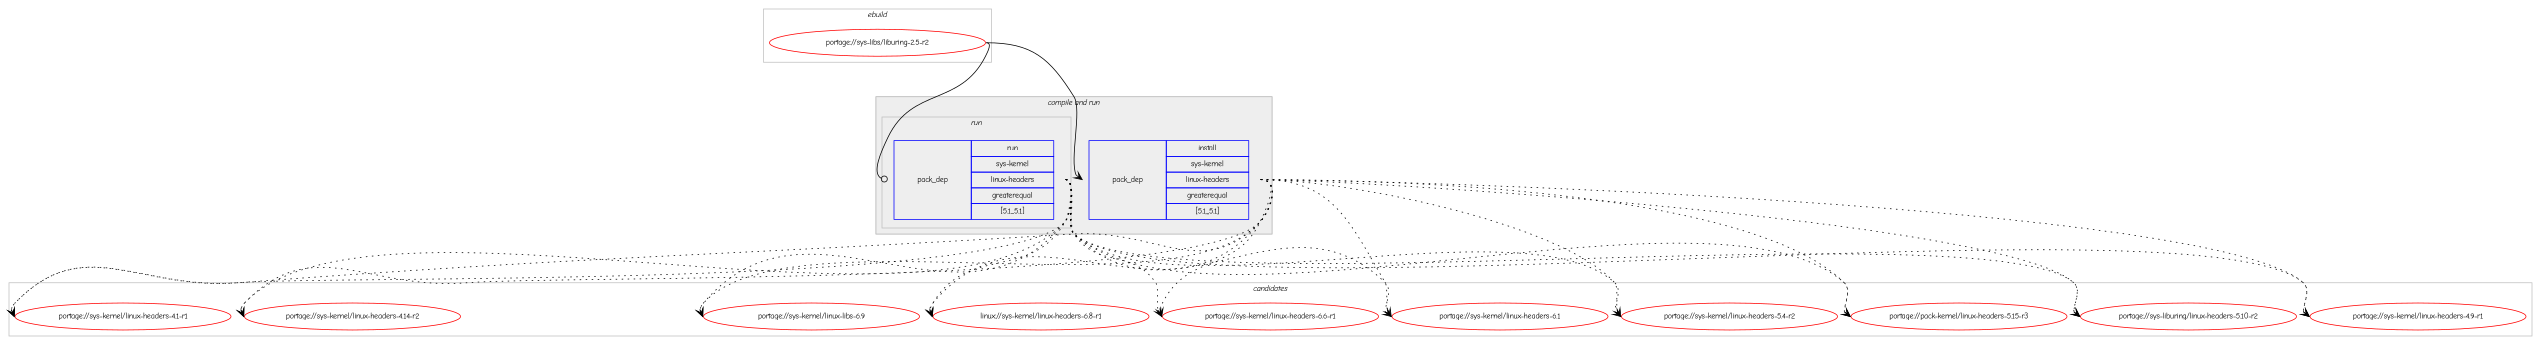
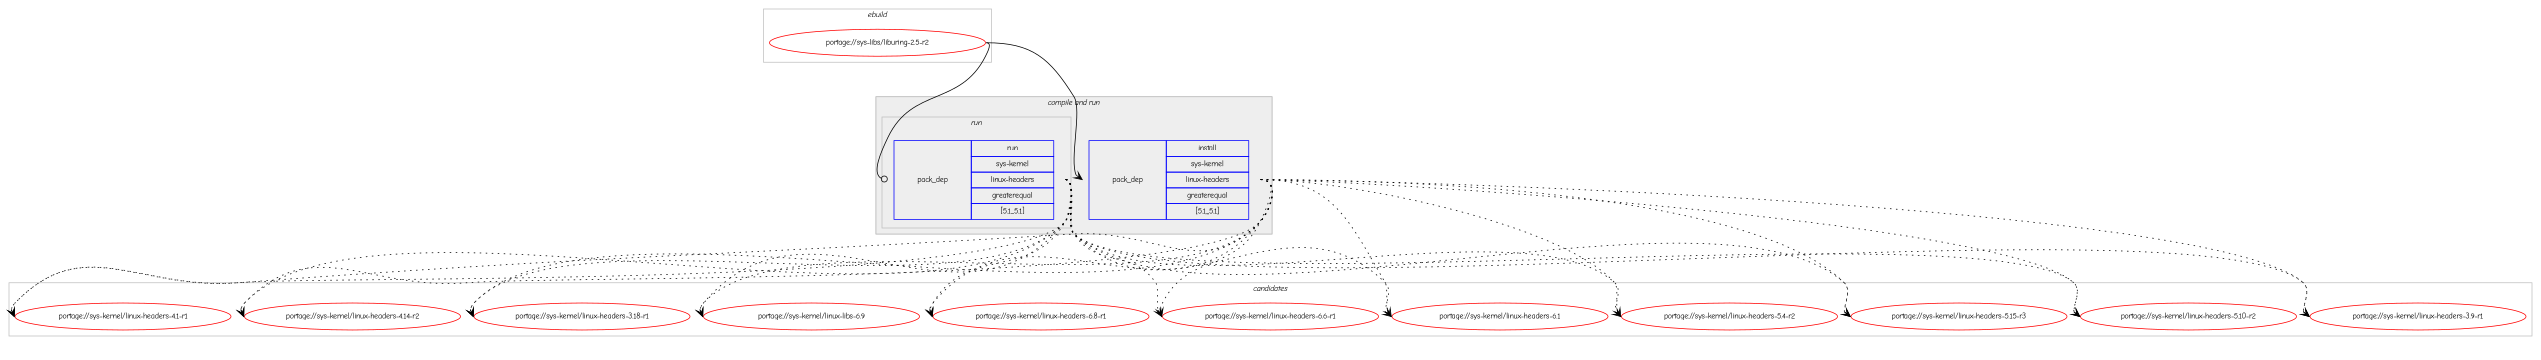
none -> (582, 317)
(1041, 317) -> (1041, 317)
(1959, 317) -> (1959, 317)
(2188, 317) -> (2188, 317)
(2418, 317) -> (2418, 317)
